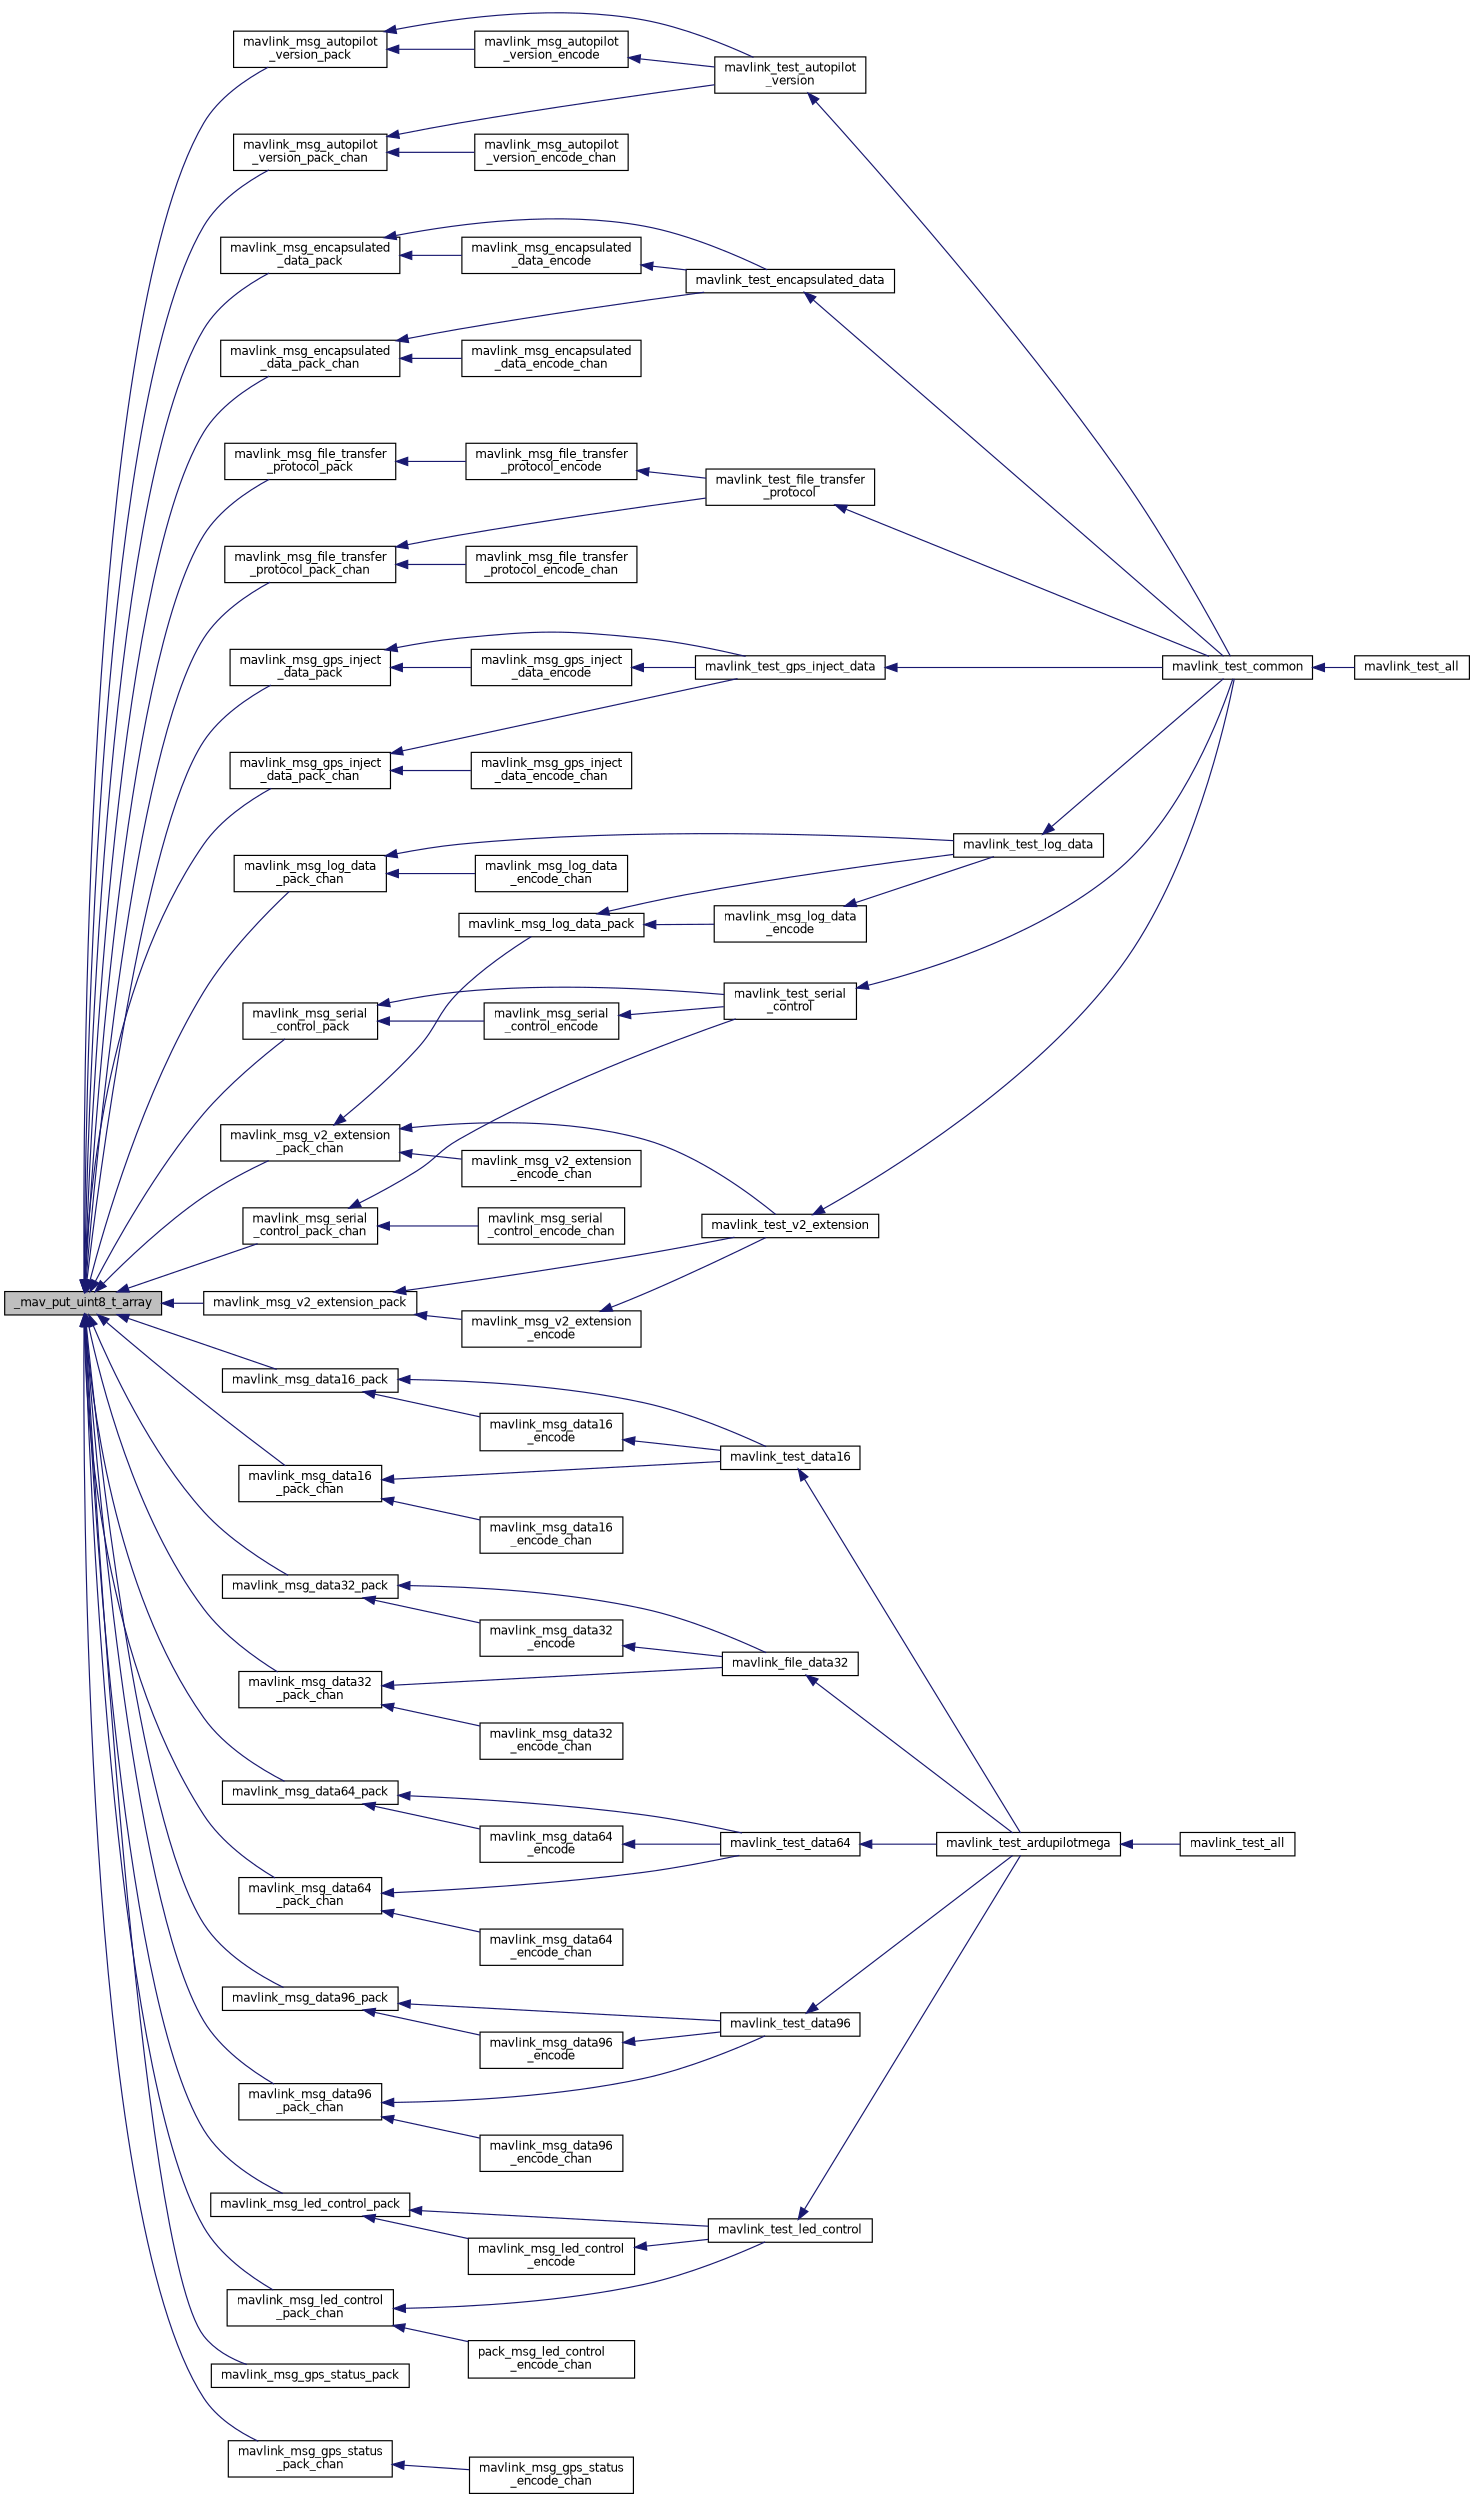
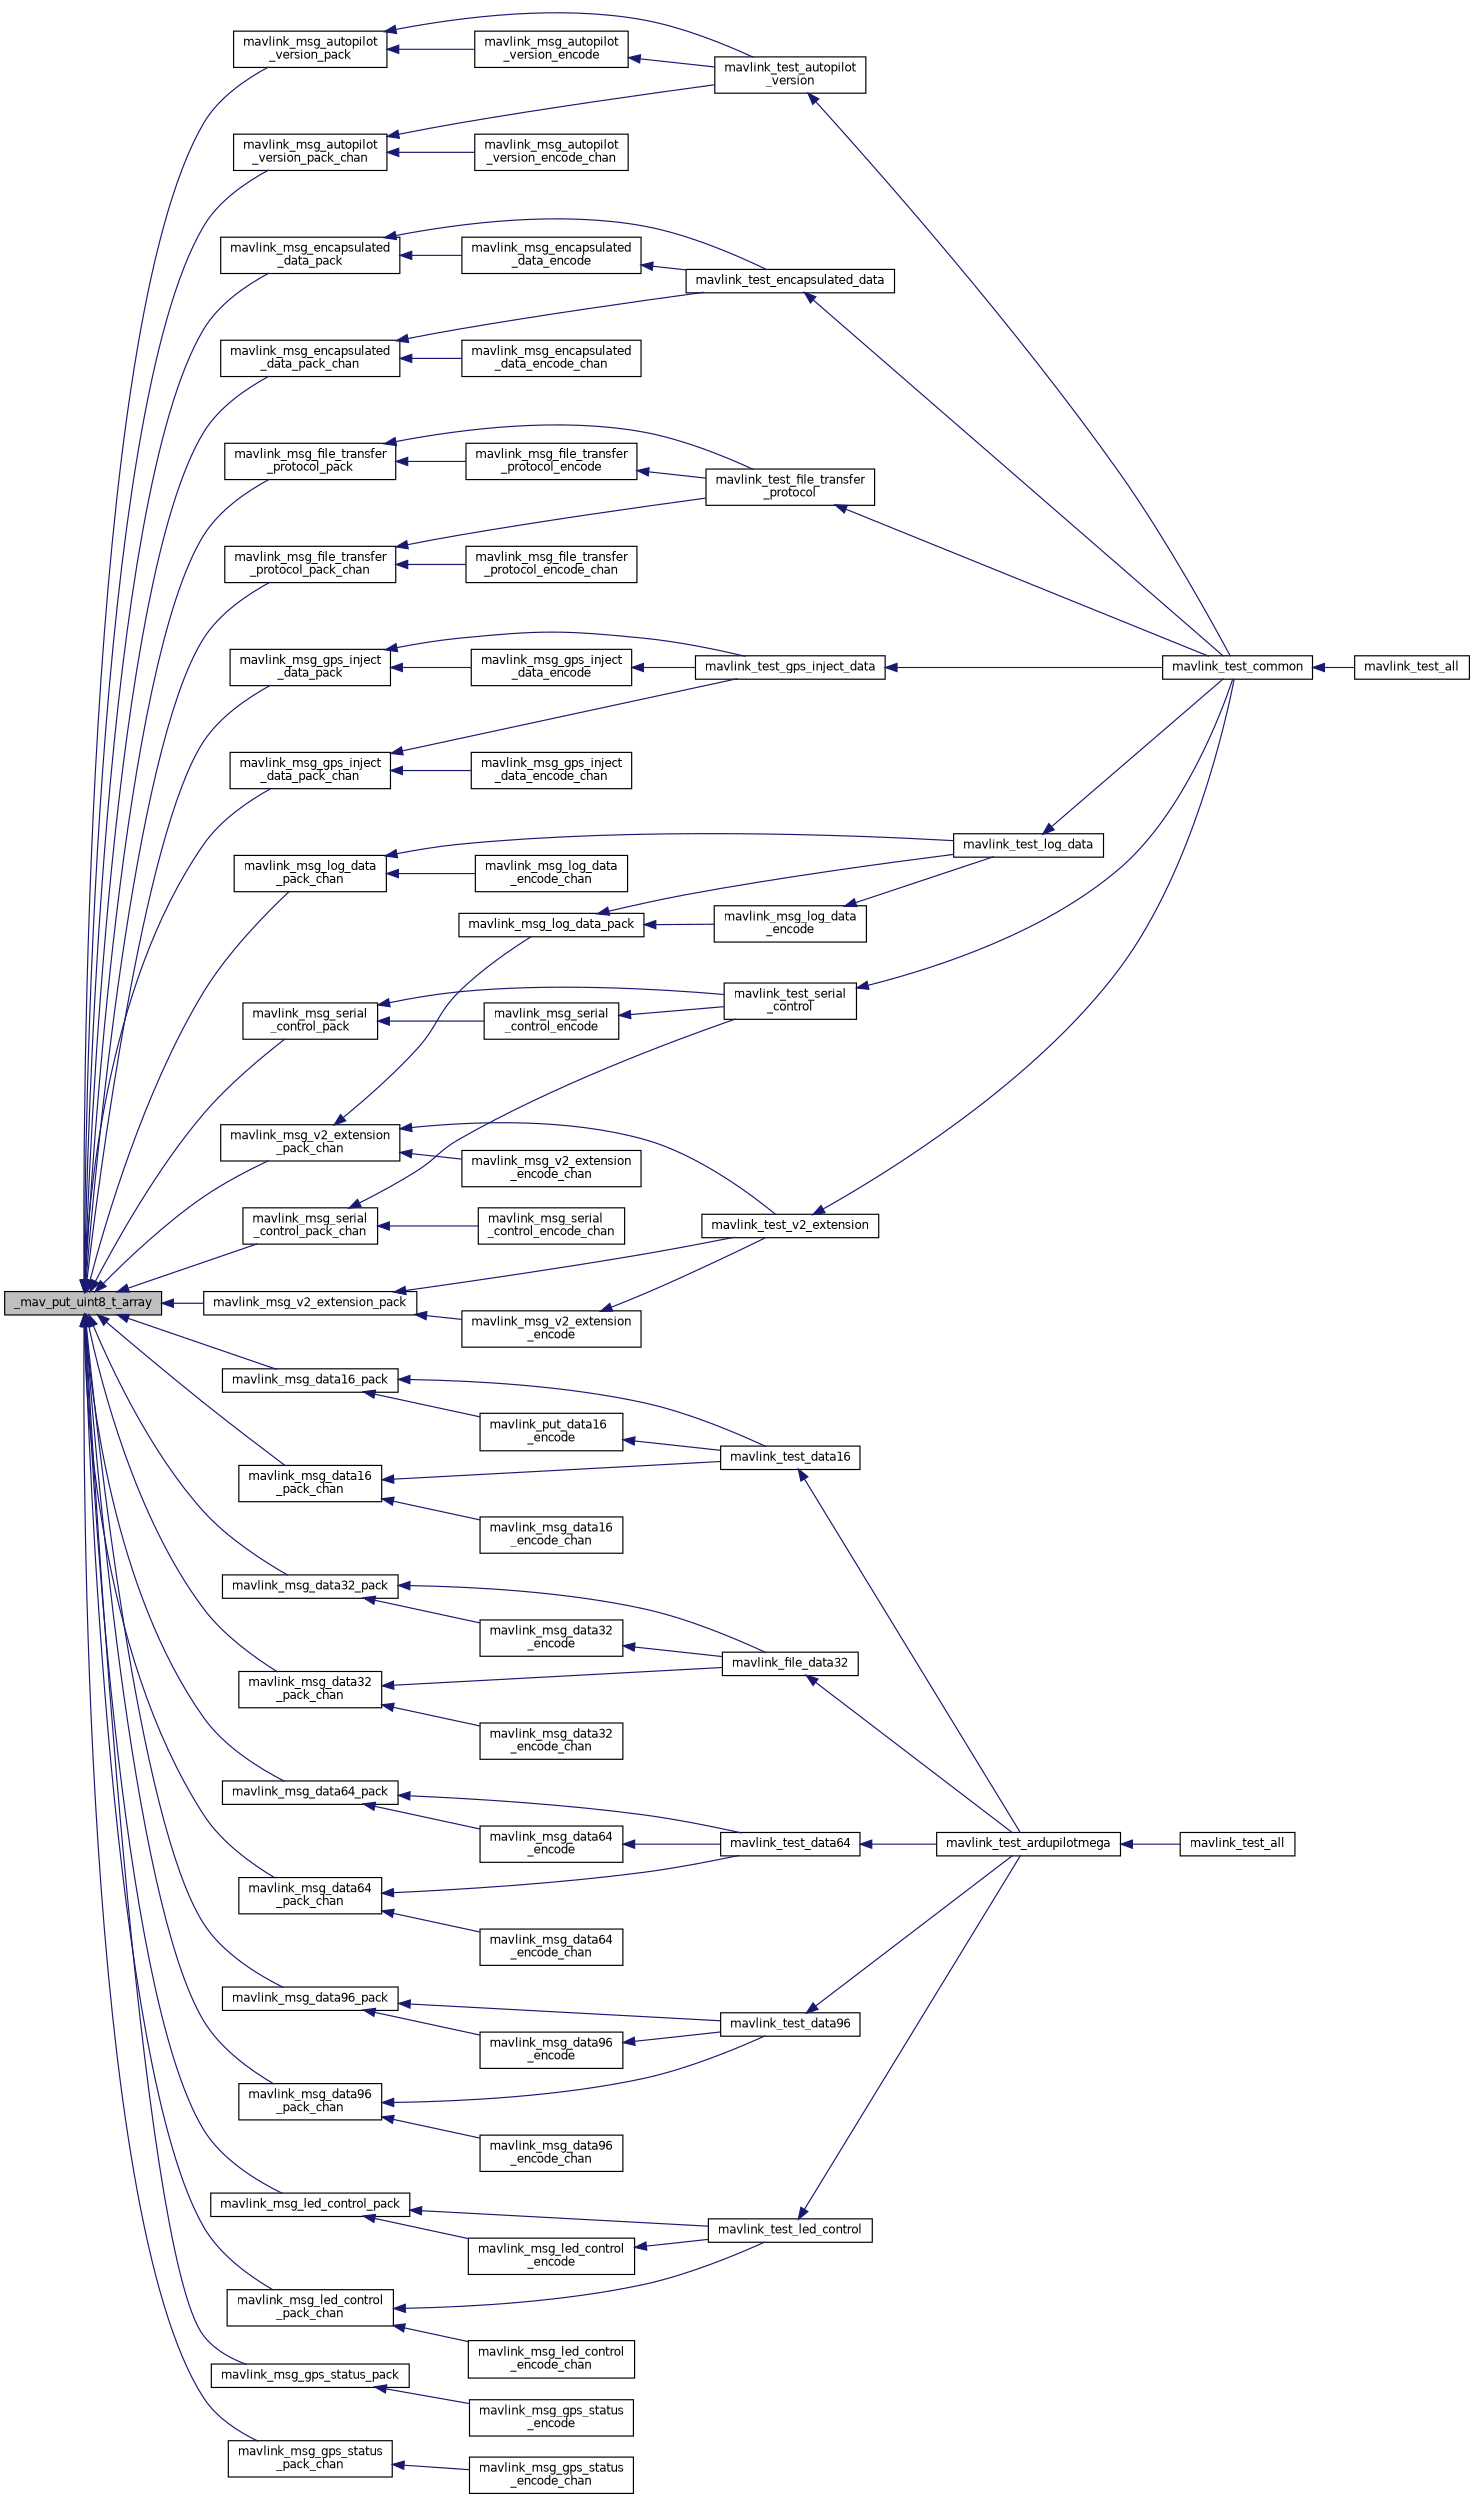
none -> (578, 425)
(551, 1432) -> (551, 1432)
(551, 2359) -> (551, 2359)
none -> (551, 2418)
